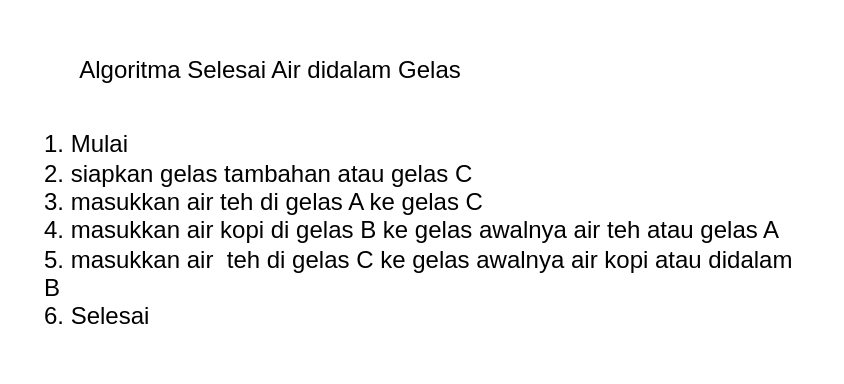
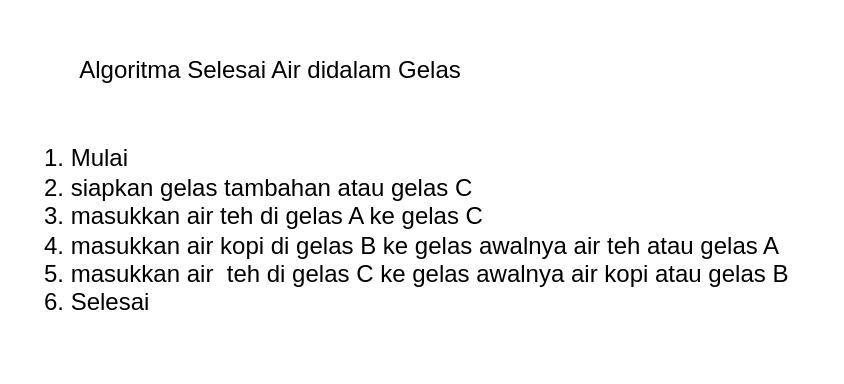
(423, 231) -> (423, 231)
